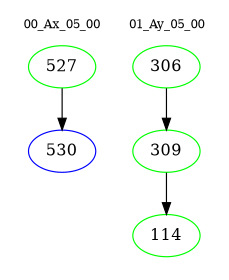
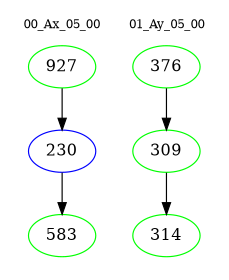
(62, 67) -> (62, 67)
(166, 67) -> (166, 67)
(62, 151) -> (62, 151)
none -> (62, 236)
(166, 236) -> (166, 236)
